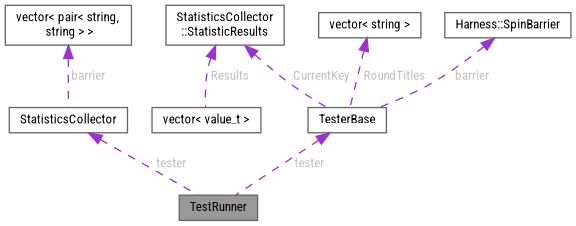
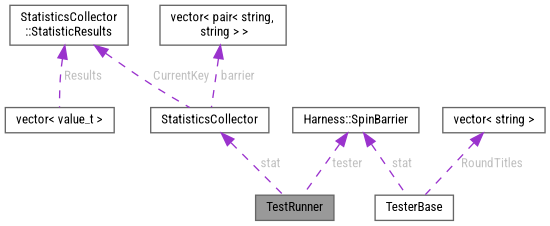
(471, 76) -> (401, 164)
(289, 83) -> (147, 82)
(170, 164) -> (270, 164)
(277, 168) -> (321, 169)
